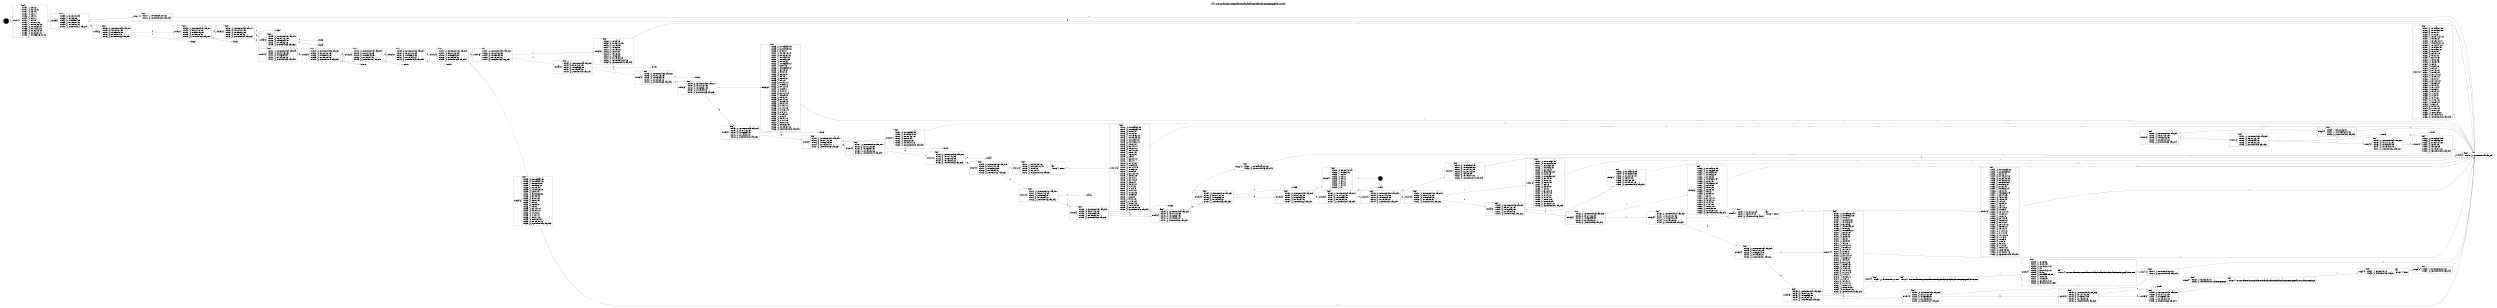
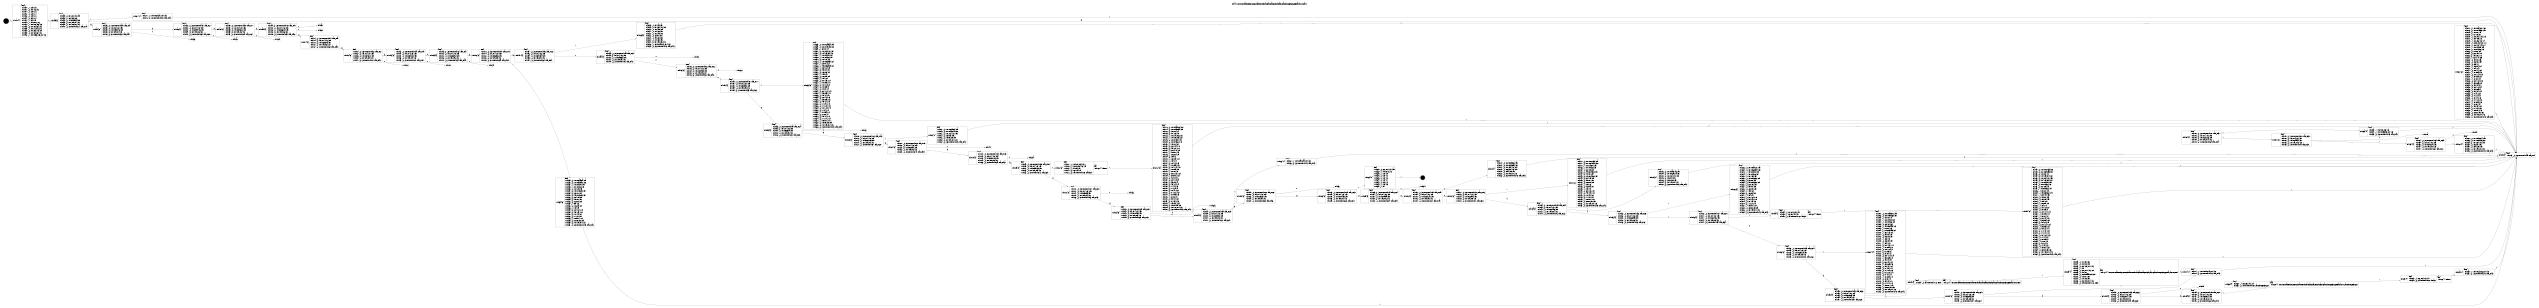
(256, 43) -> (298, 36)
